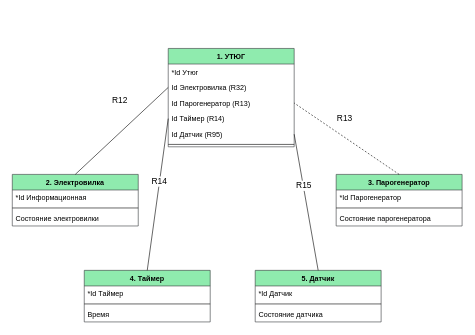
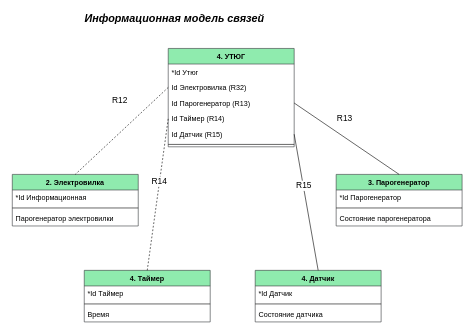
none -> (174, 18)
(231, 56) -> (231, 56)
(121, 132) -> (121, 132)
(200, 134) -> (200, 134)
(348, 139) -> (348, 139)
(59, 218) -> (67, 218)
(153, 229) -> (153, 229)
(318, 278) -> (318, 278)
